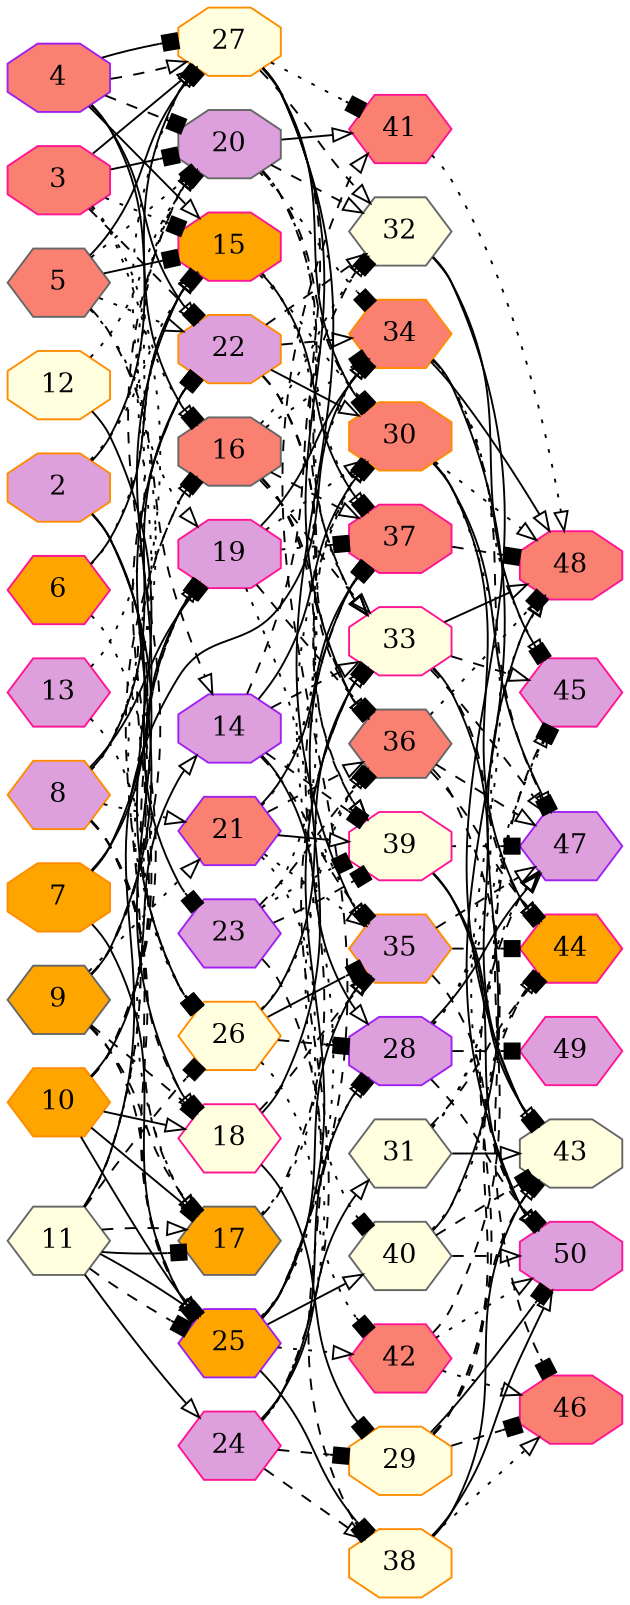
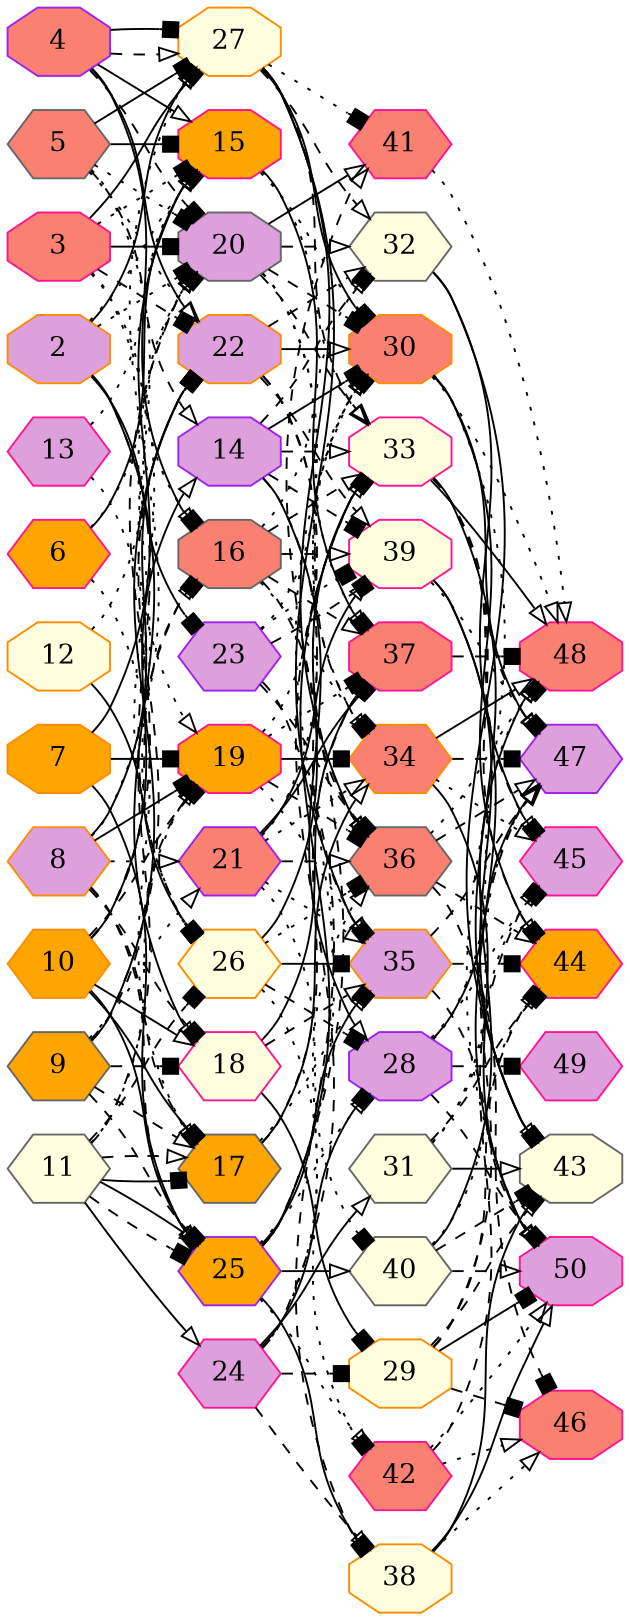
(230, 554) -> (230, 759)
(170, 694) -> (315, 974)
